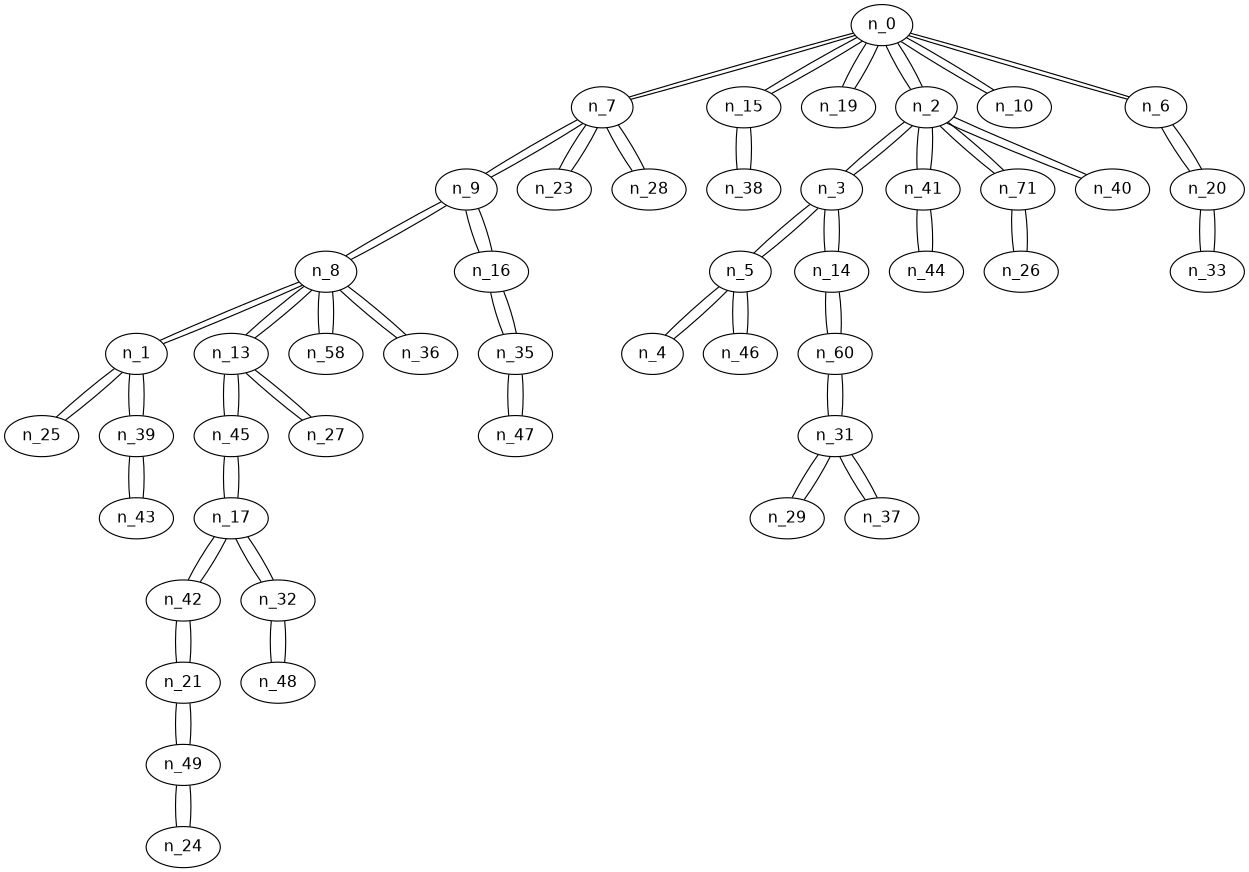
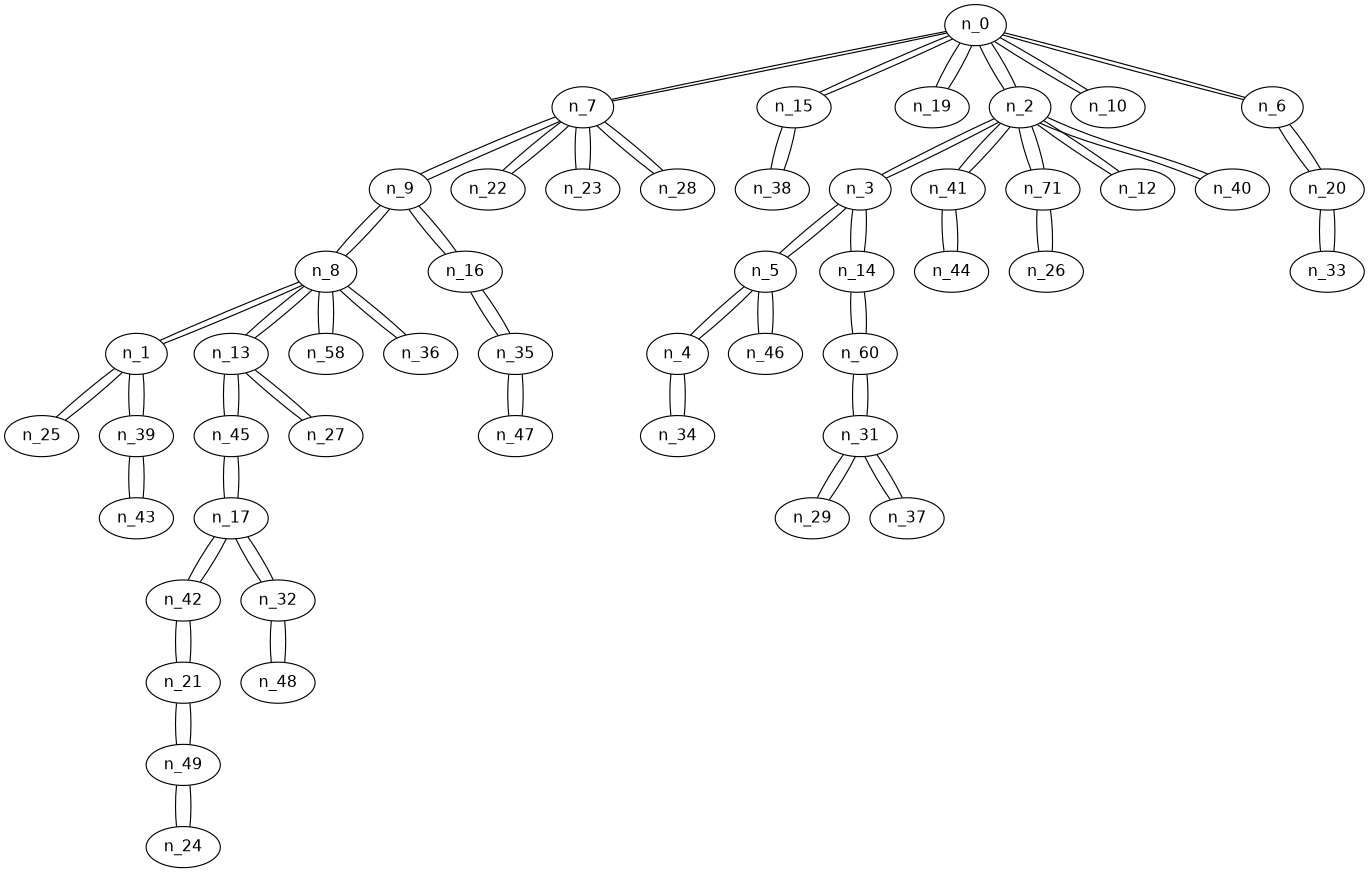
none -> (488, 190)
none -> (1138, 190)
none -> (678, 436)
